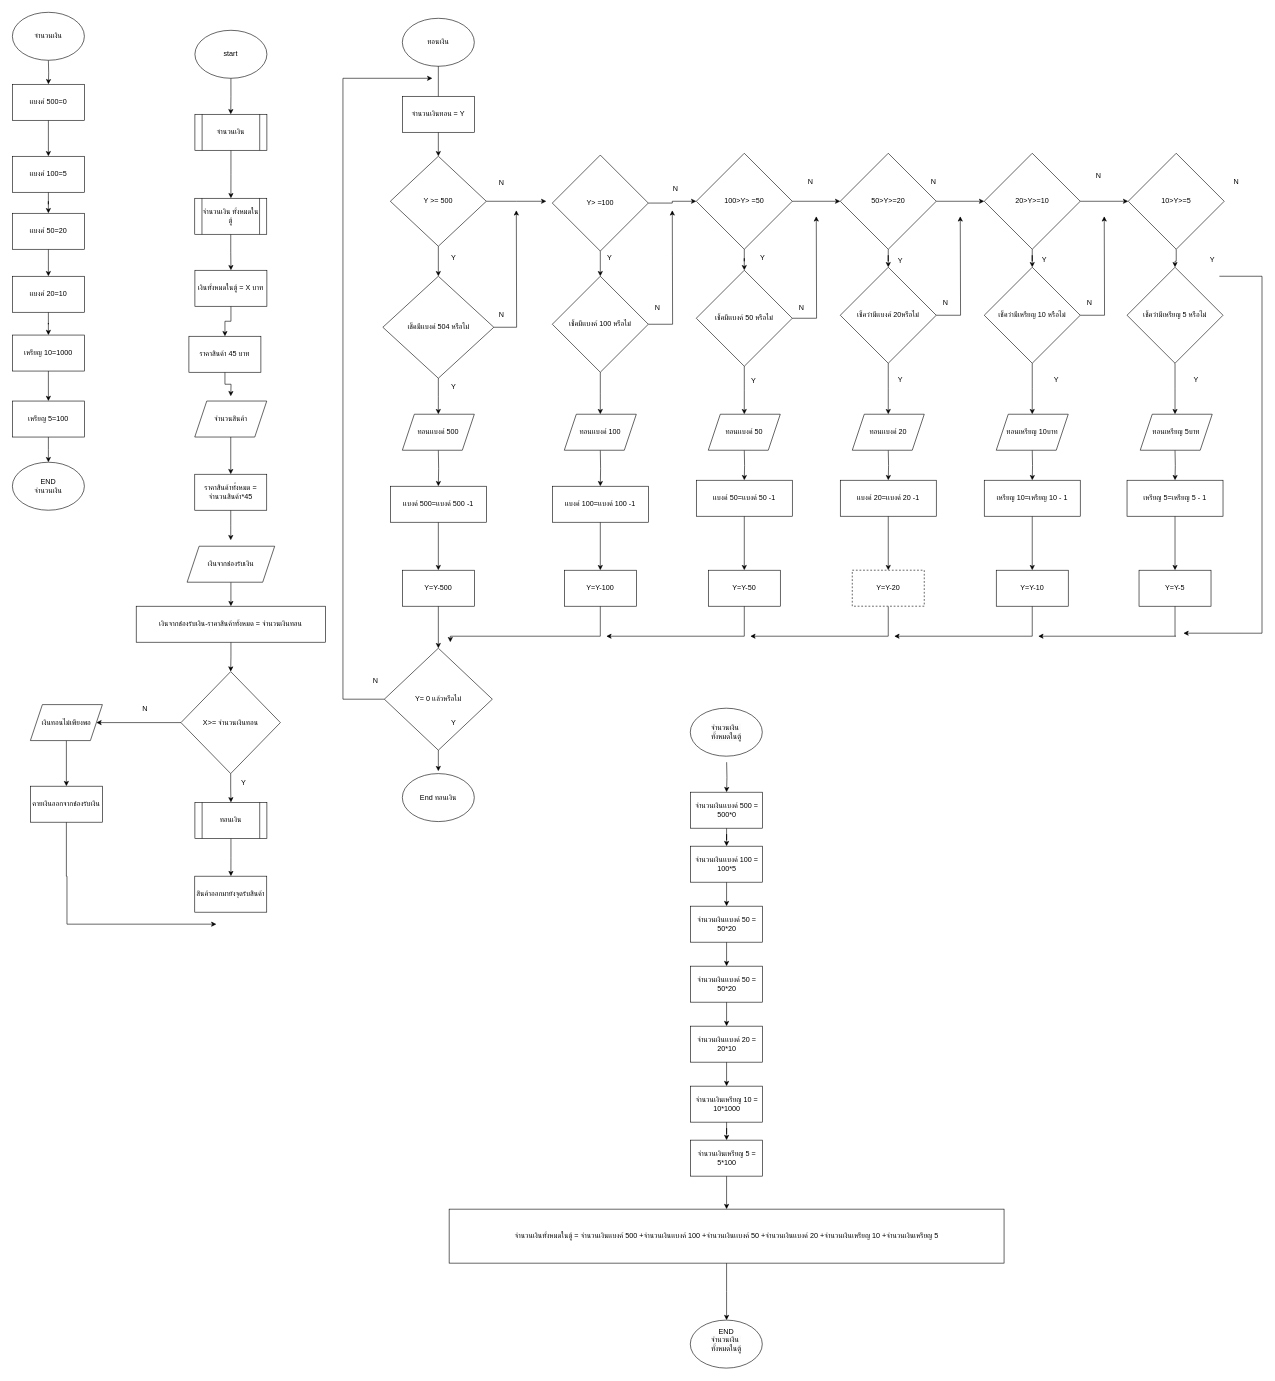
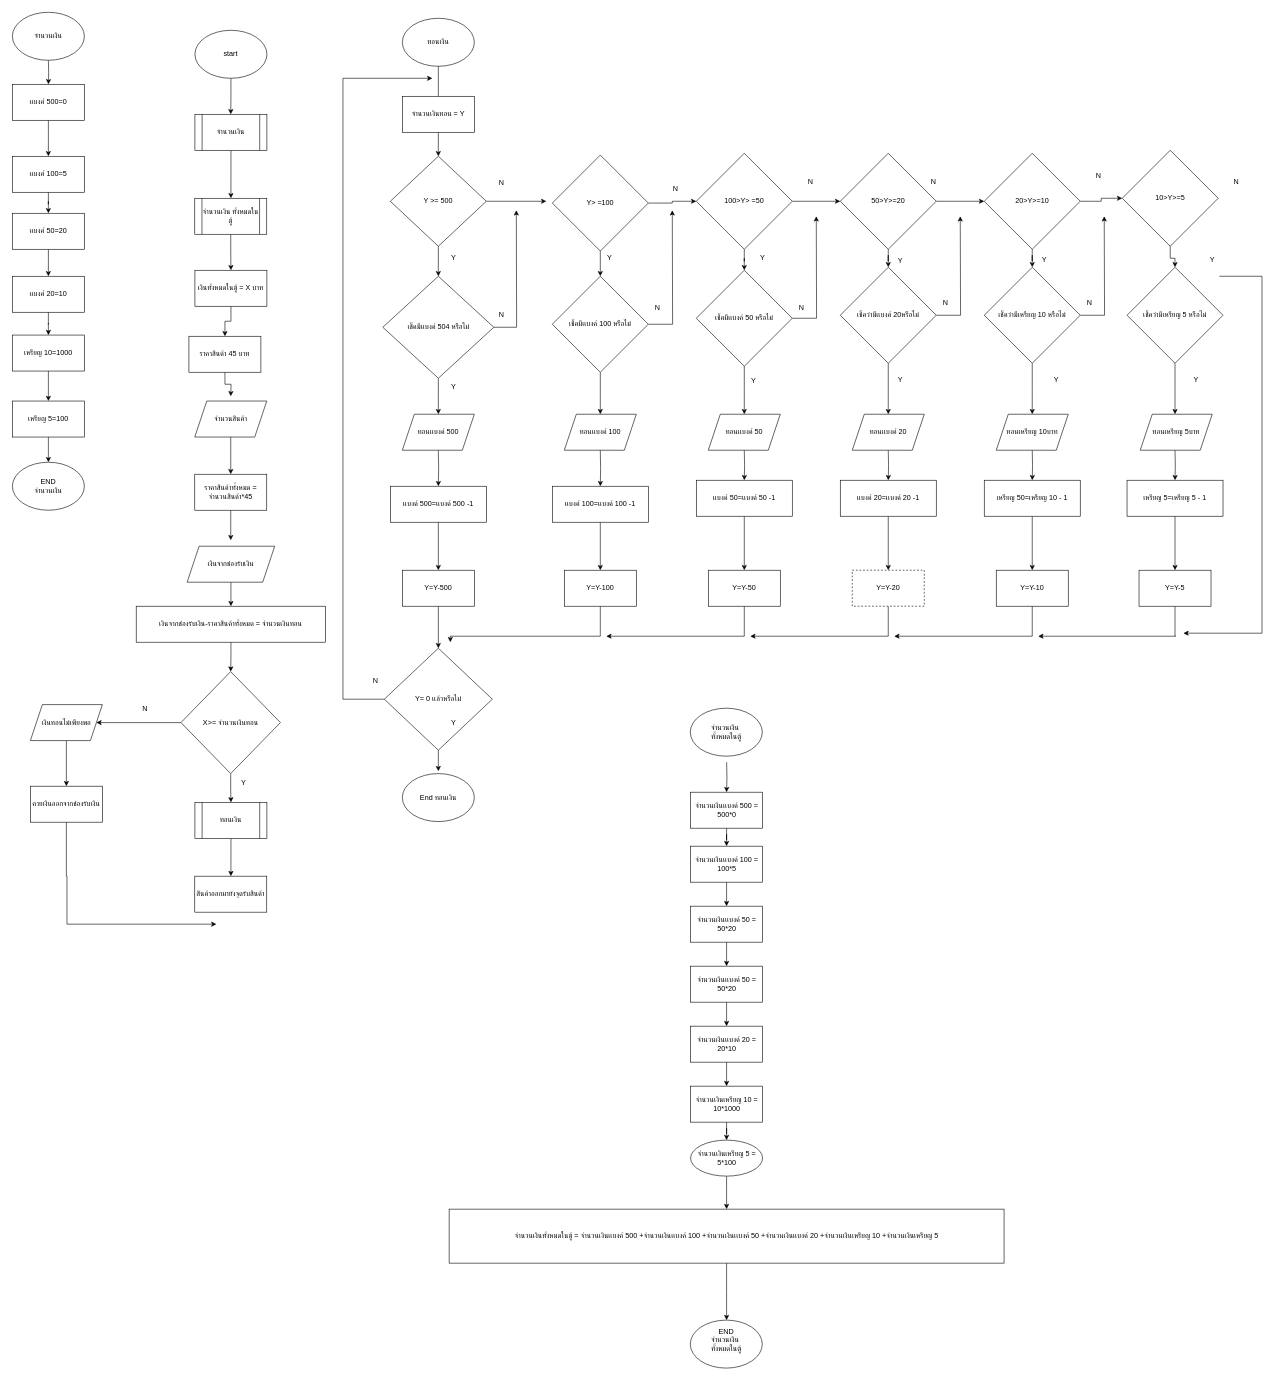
(1176, 201) -> (1170, 198)
(1032, 498) -> (1032, 498)
(727, 1158) -> (727, 1158)
